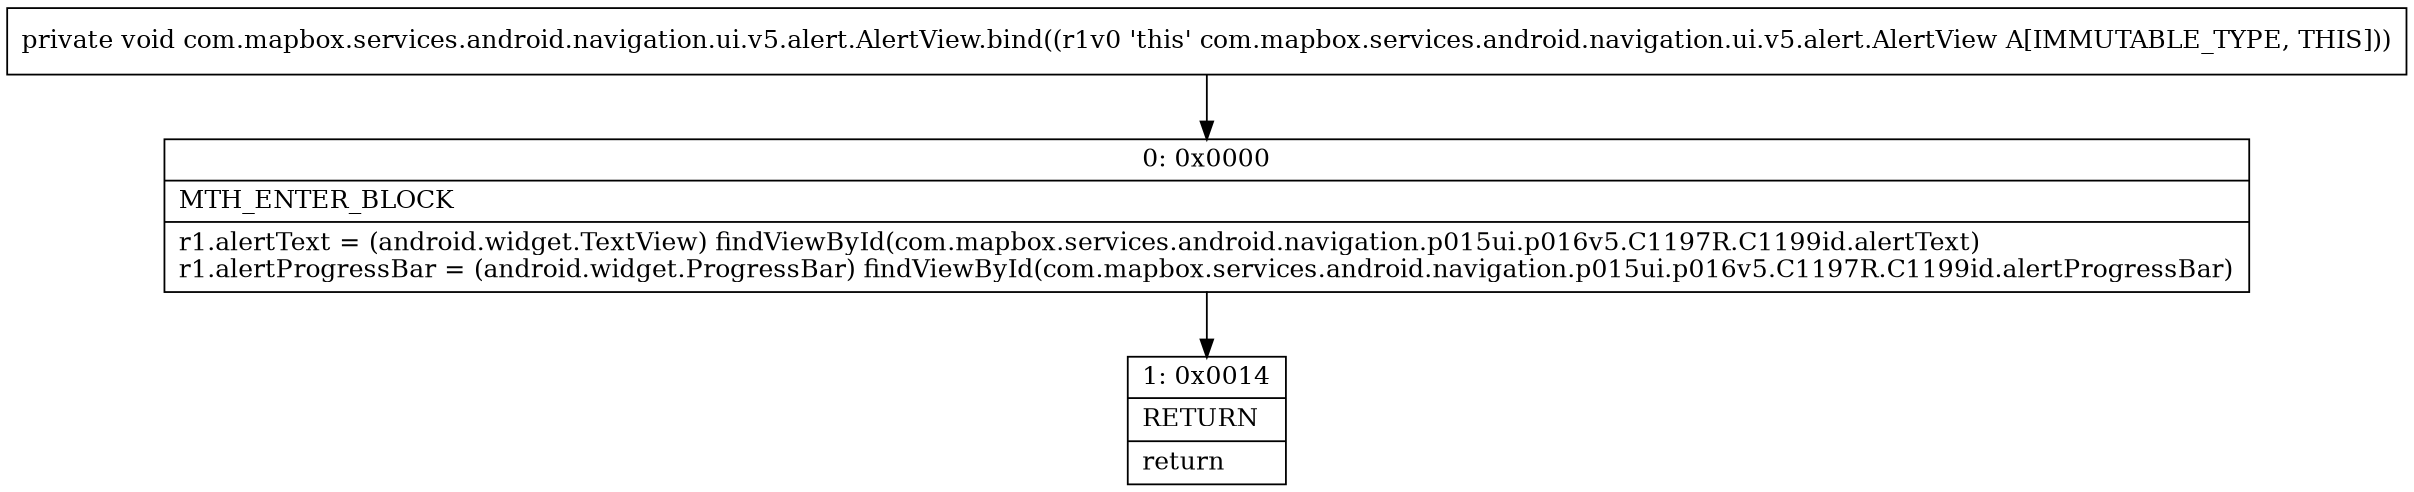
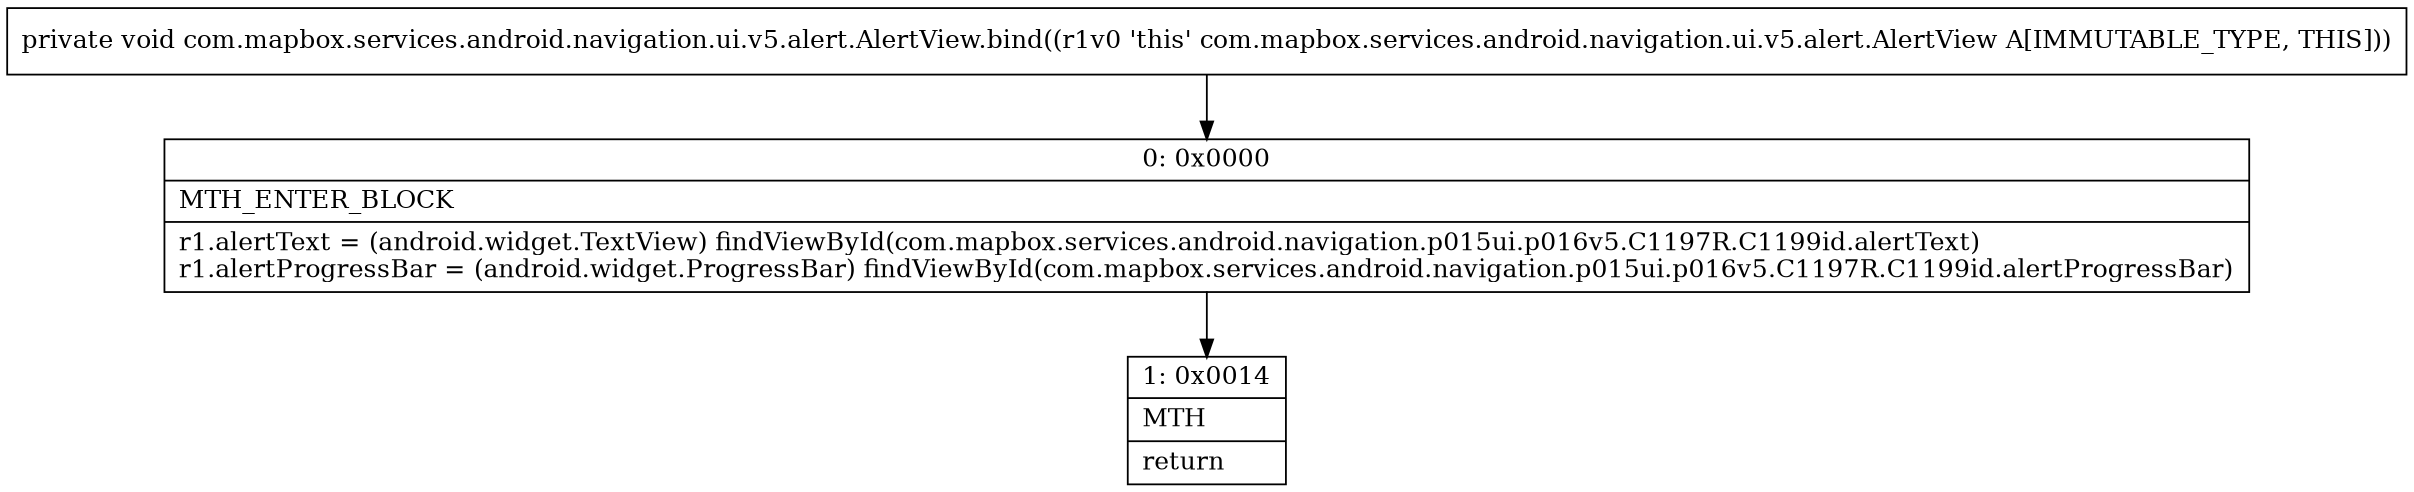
(1201, 419) -> (1174, 419)
